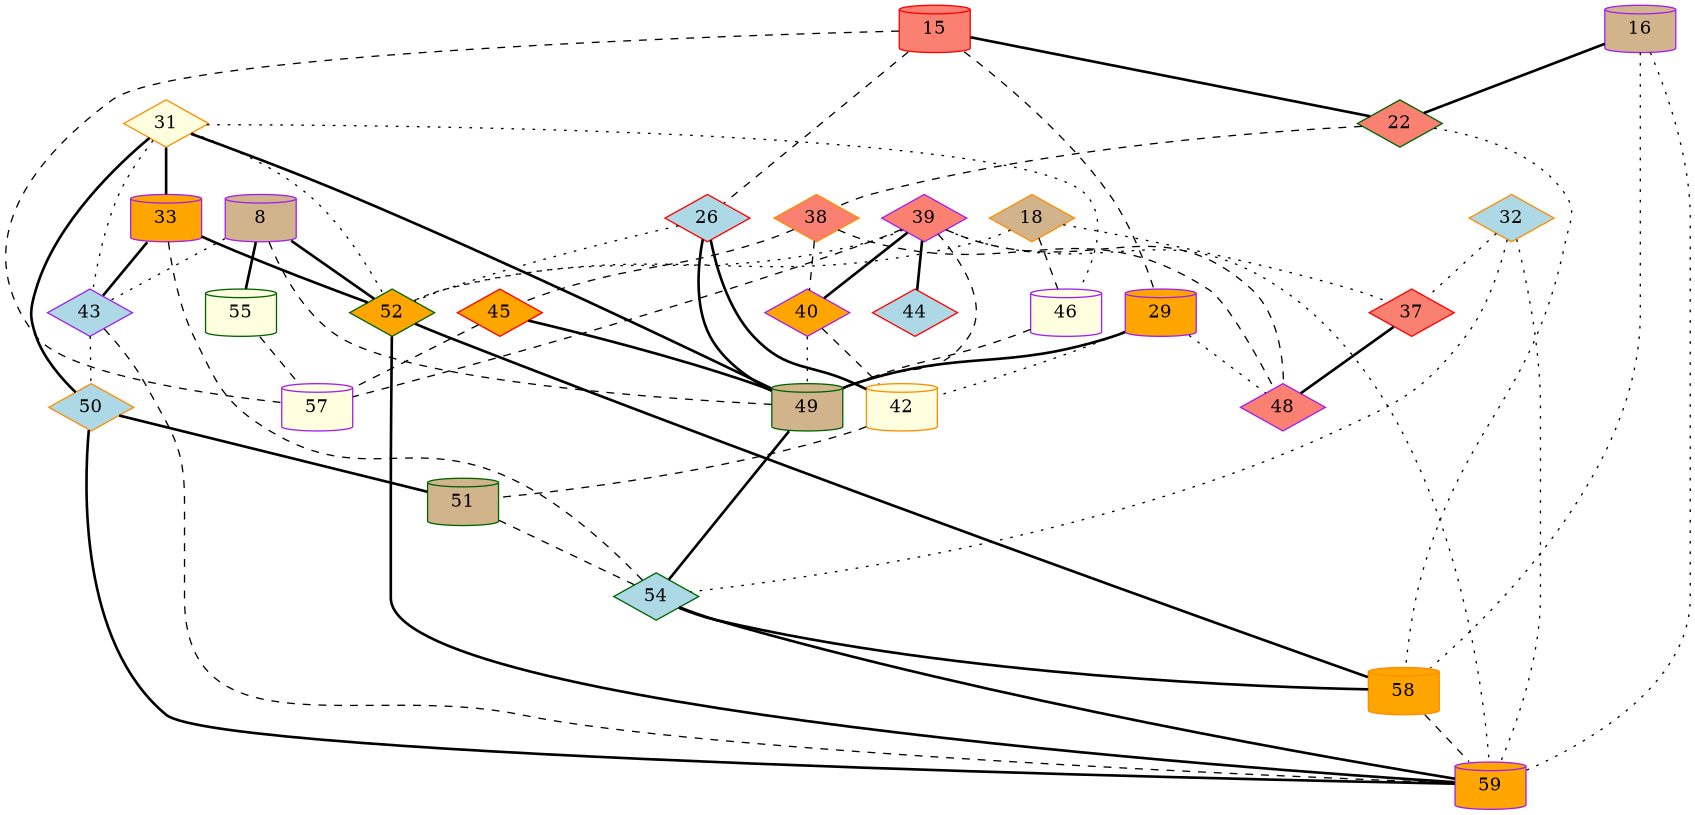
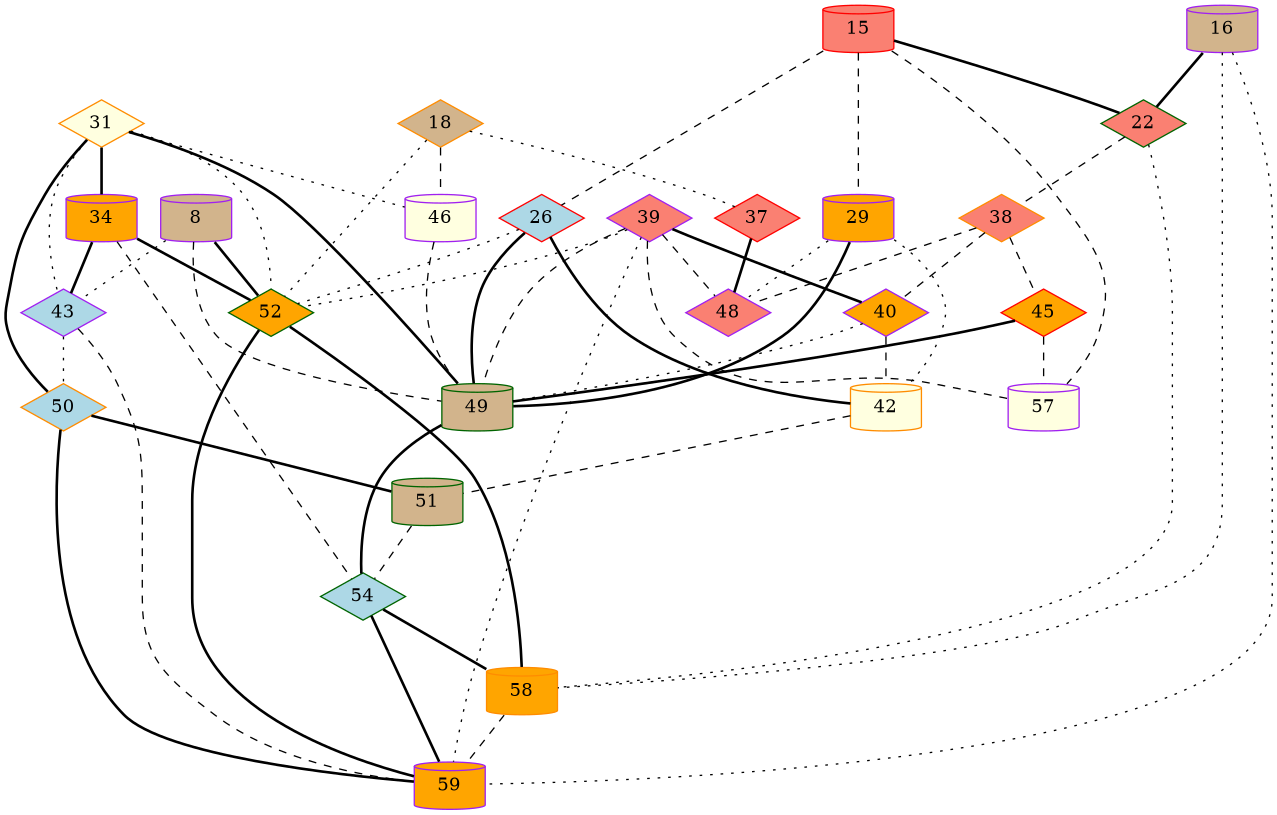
(166, 218) -> (102, 218)
(1511, 218) -> none
(241, 313) -> none
(915, 313) -> none
